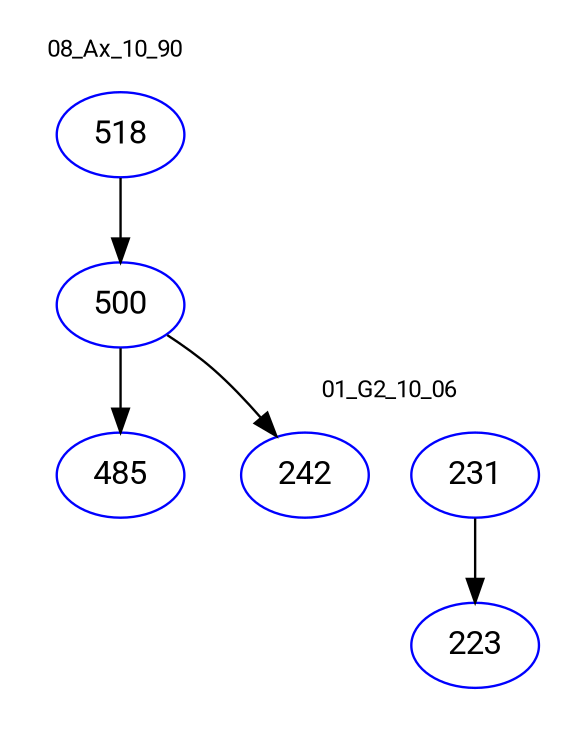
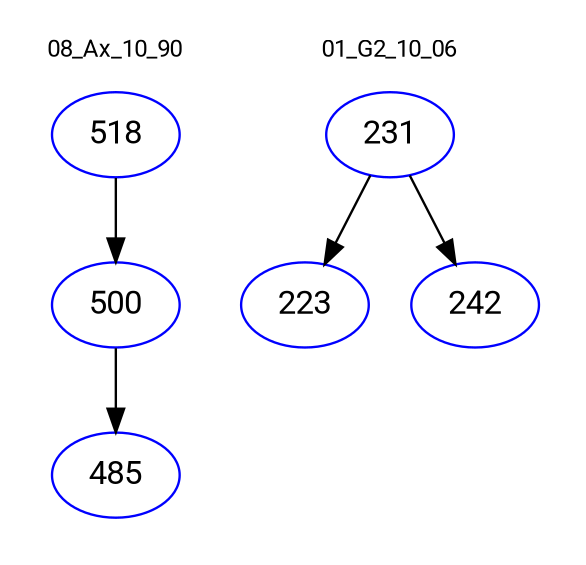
(237, 392) -> (427, 209)
